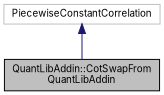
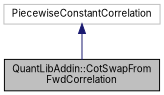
(82, 75) -> (82, 75)
